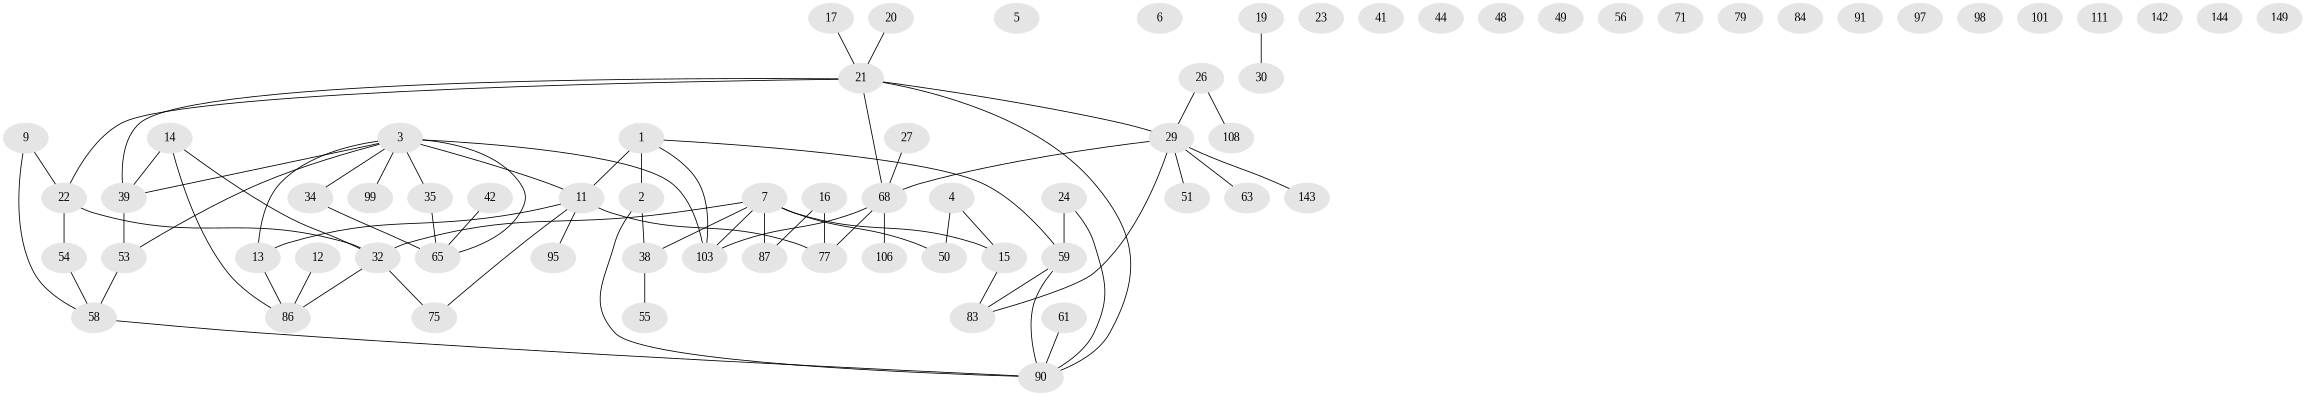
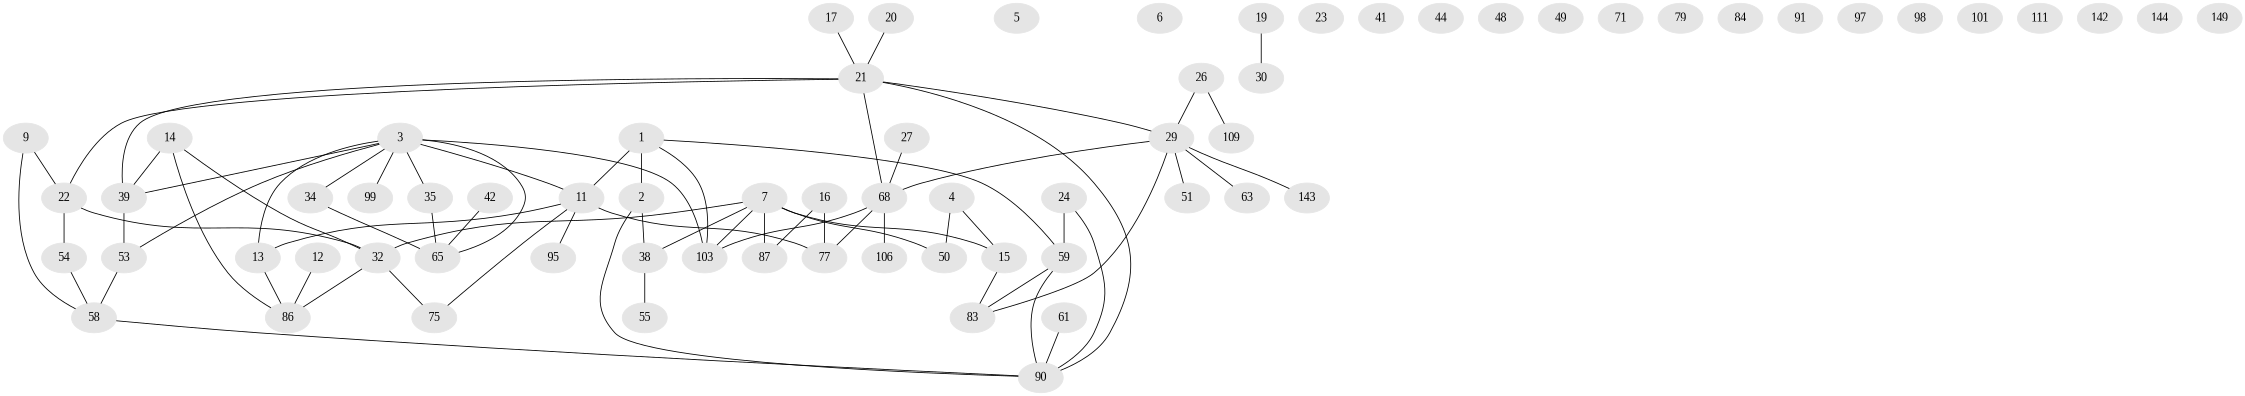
(1621, 18) -> none
(1231, 138) -> (1231, 138)
